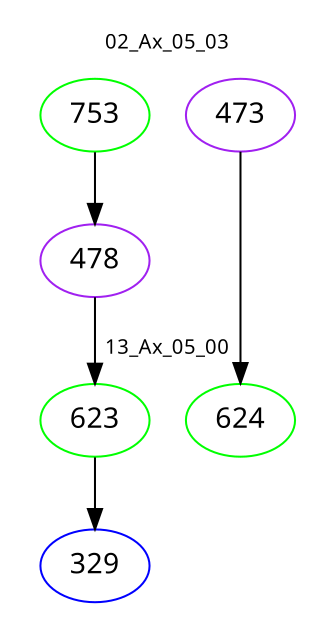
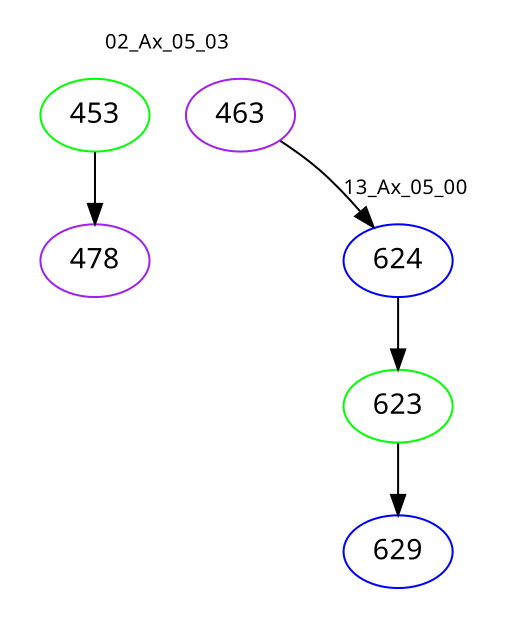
(95, 115) -> (95, 115)
(240, 115) -> (240, 115)
(95, 342) -> (398, 324)
(240, 420) -> (398, 261)
(95, 566) -> (398, 552)
